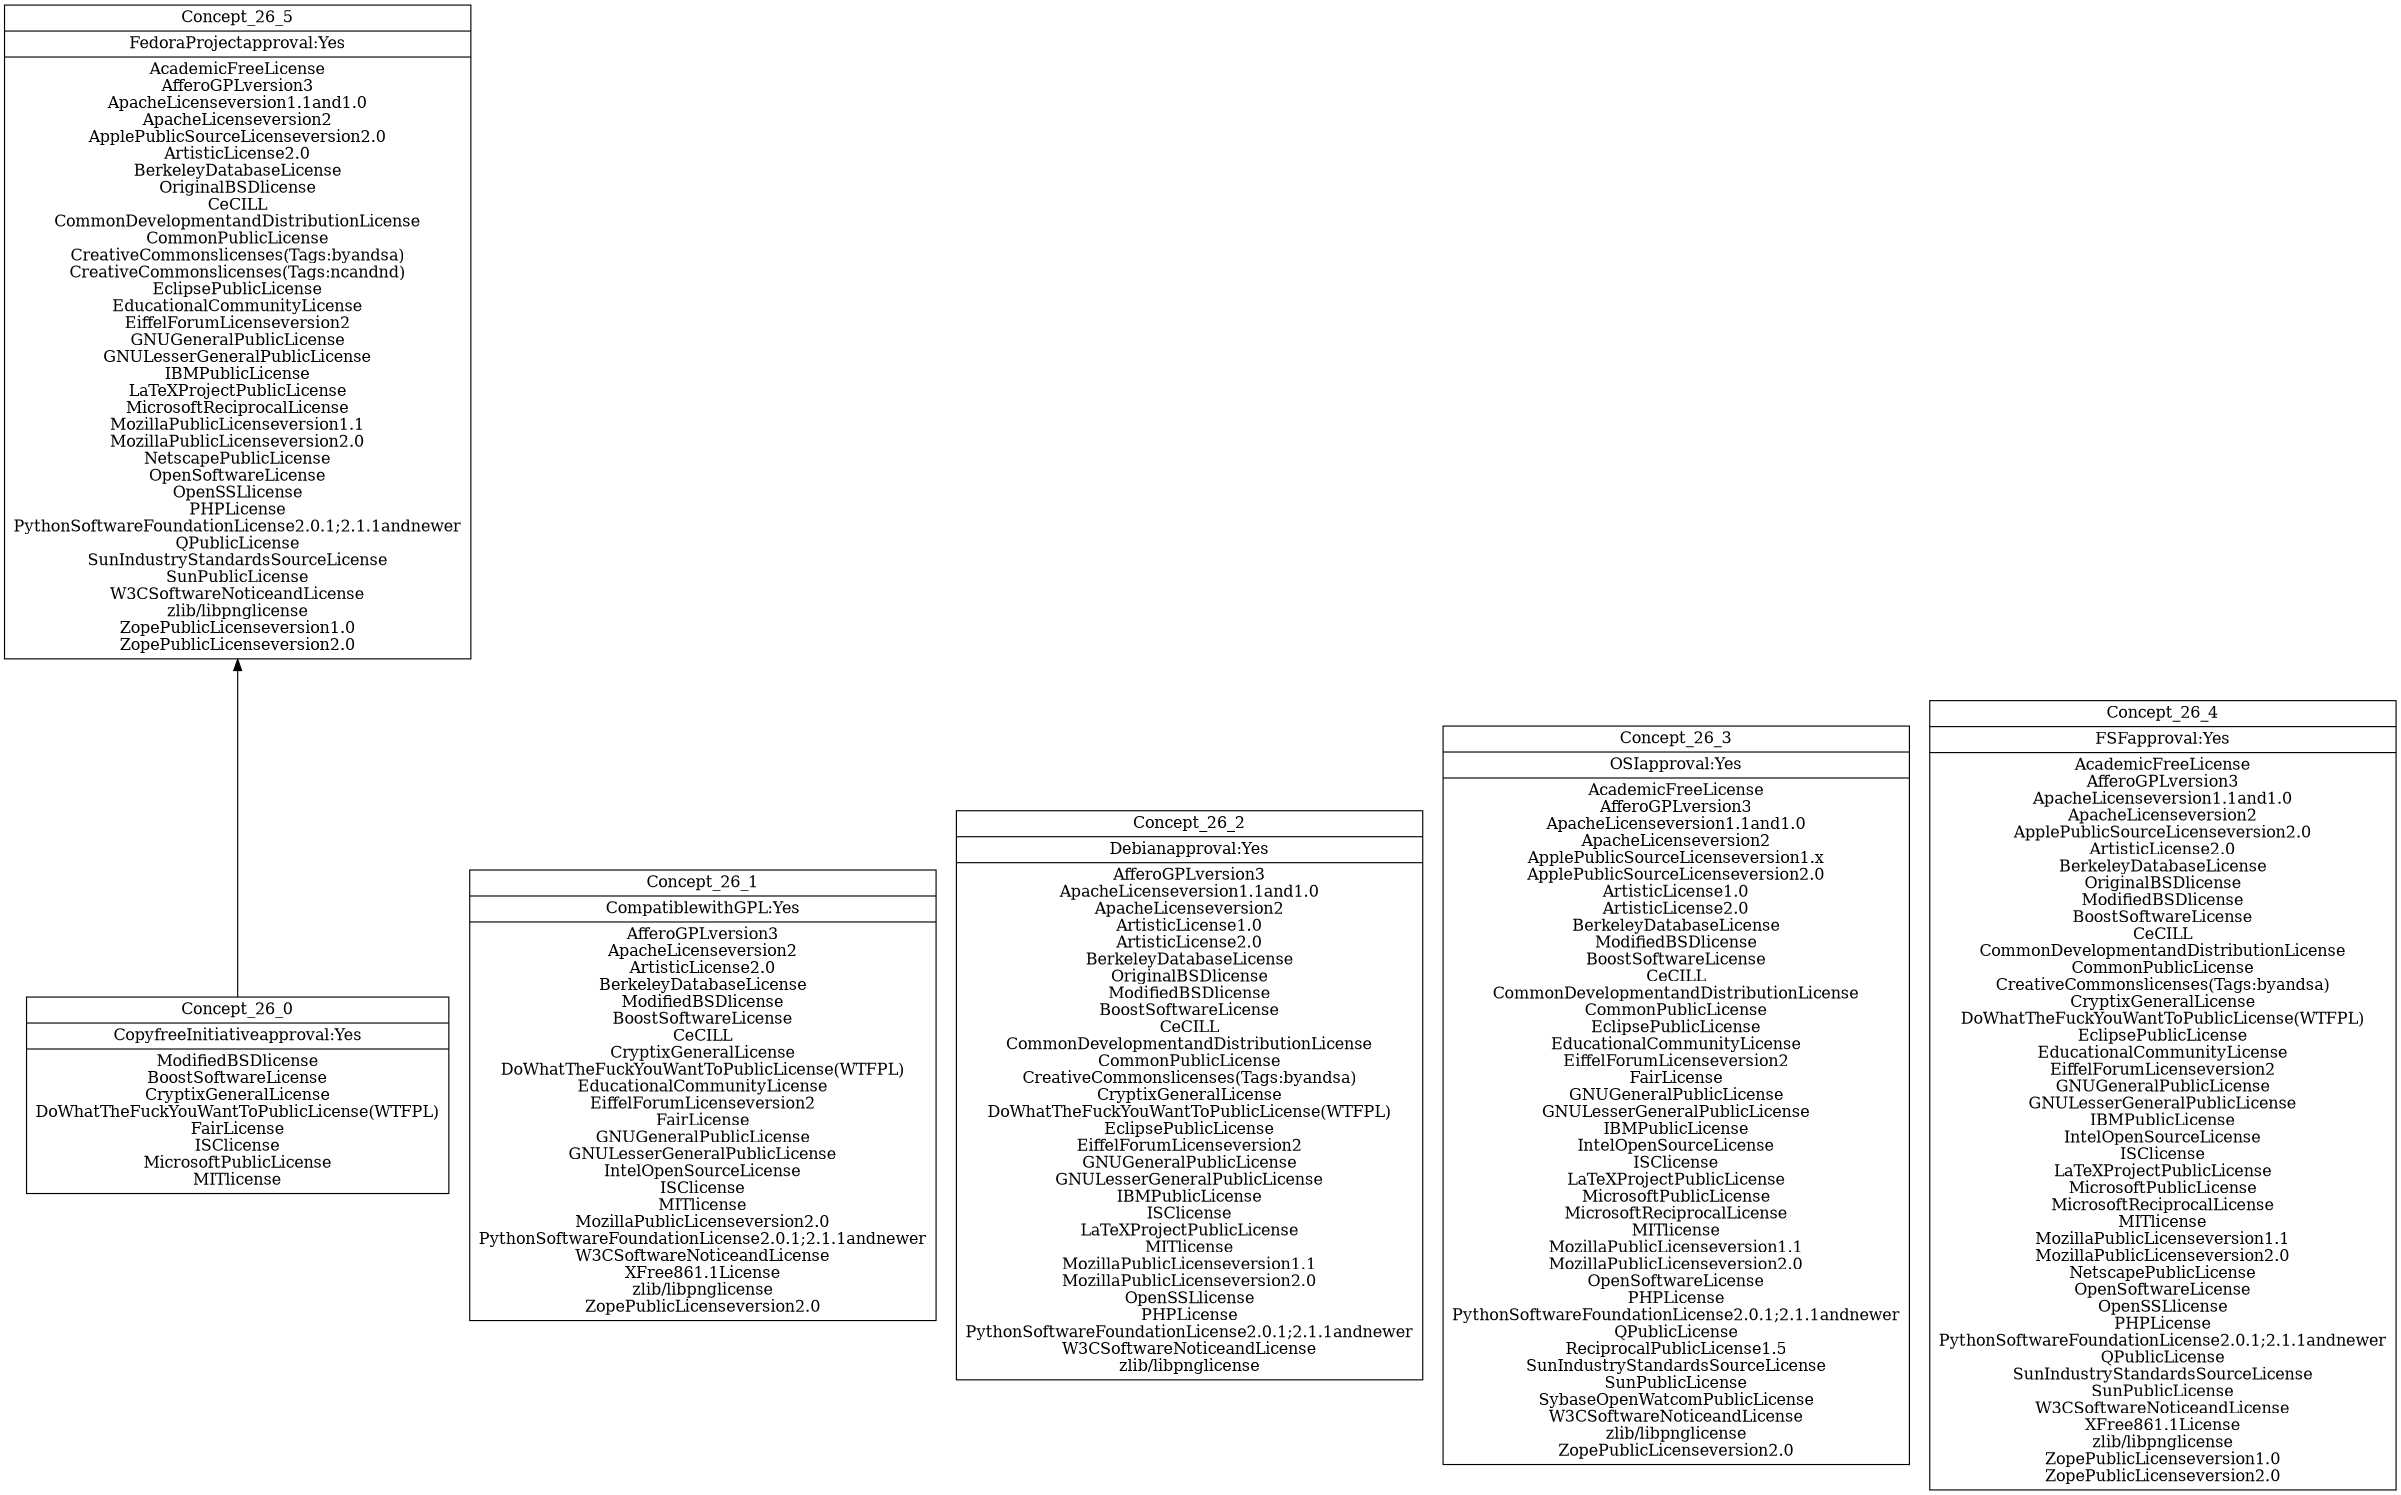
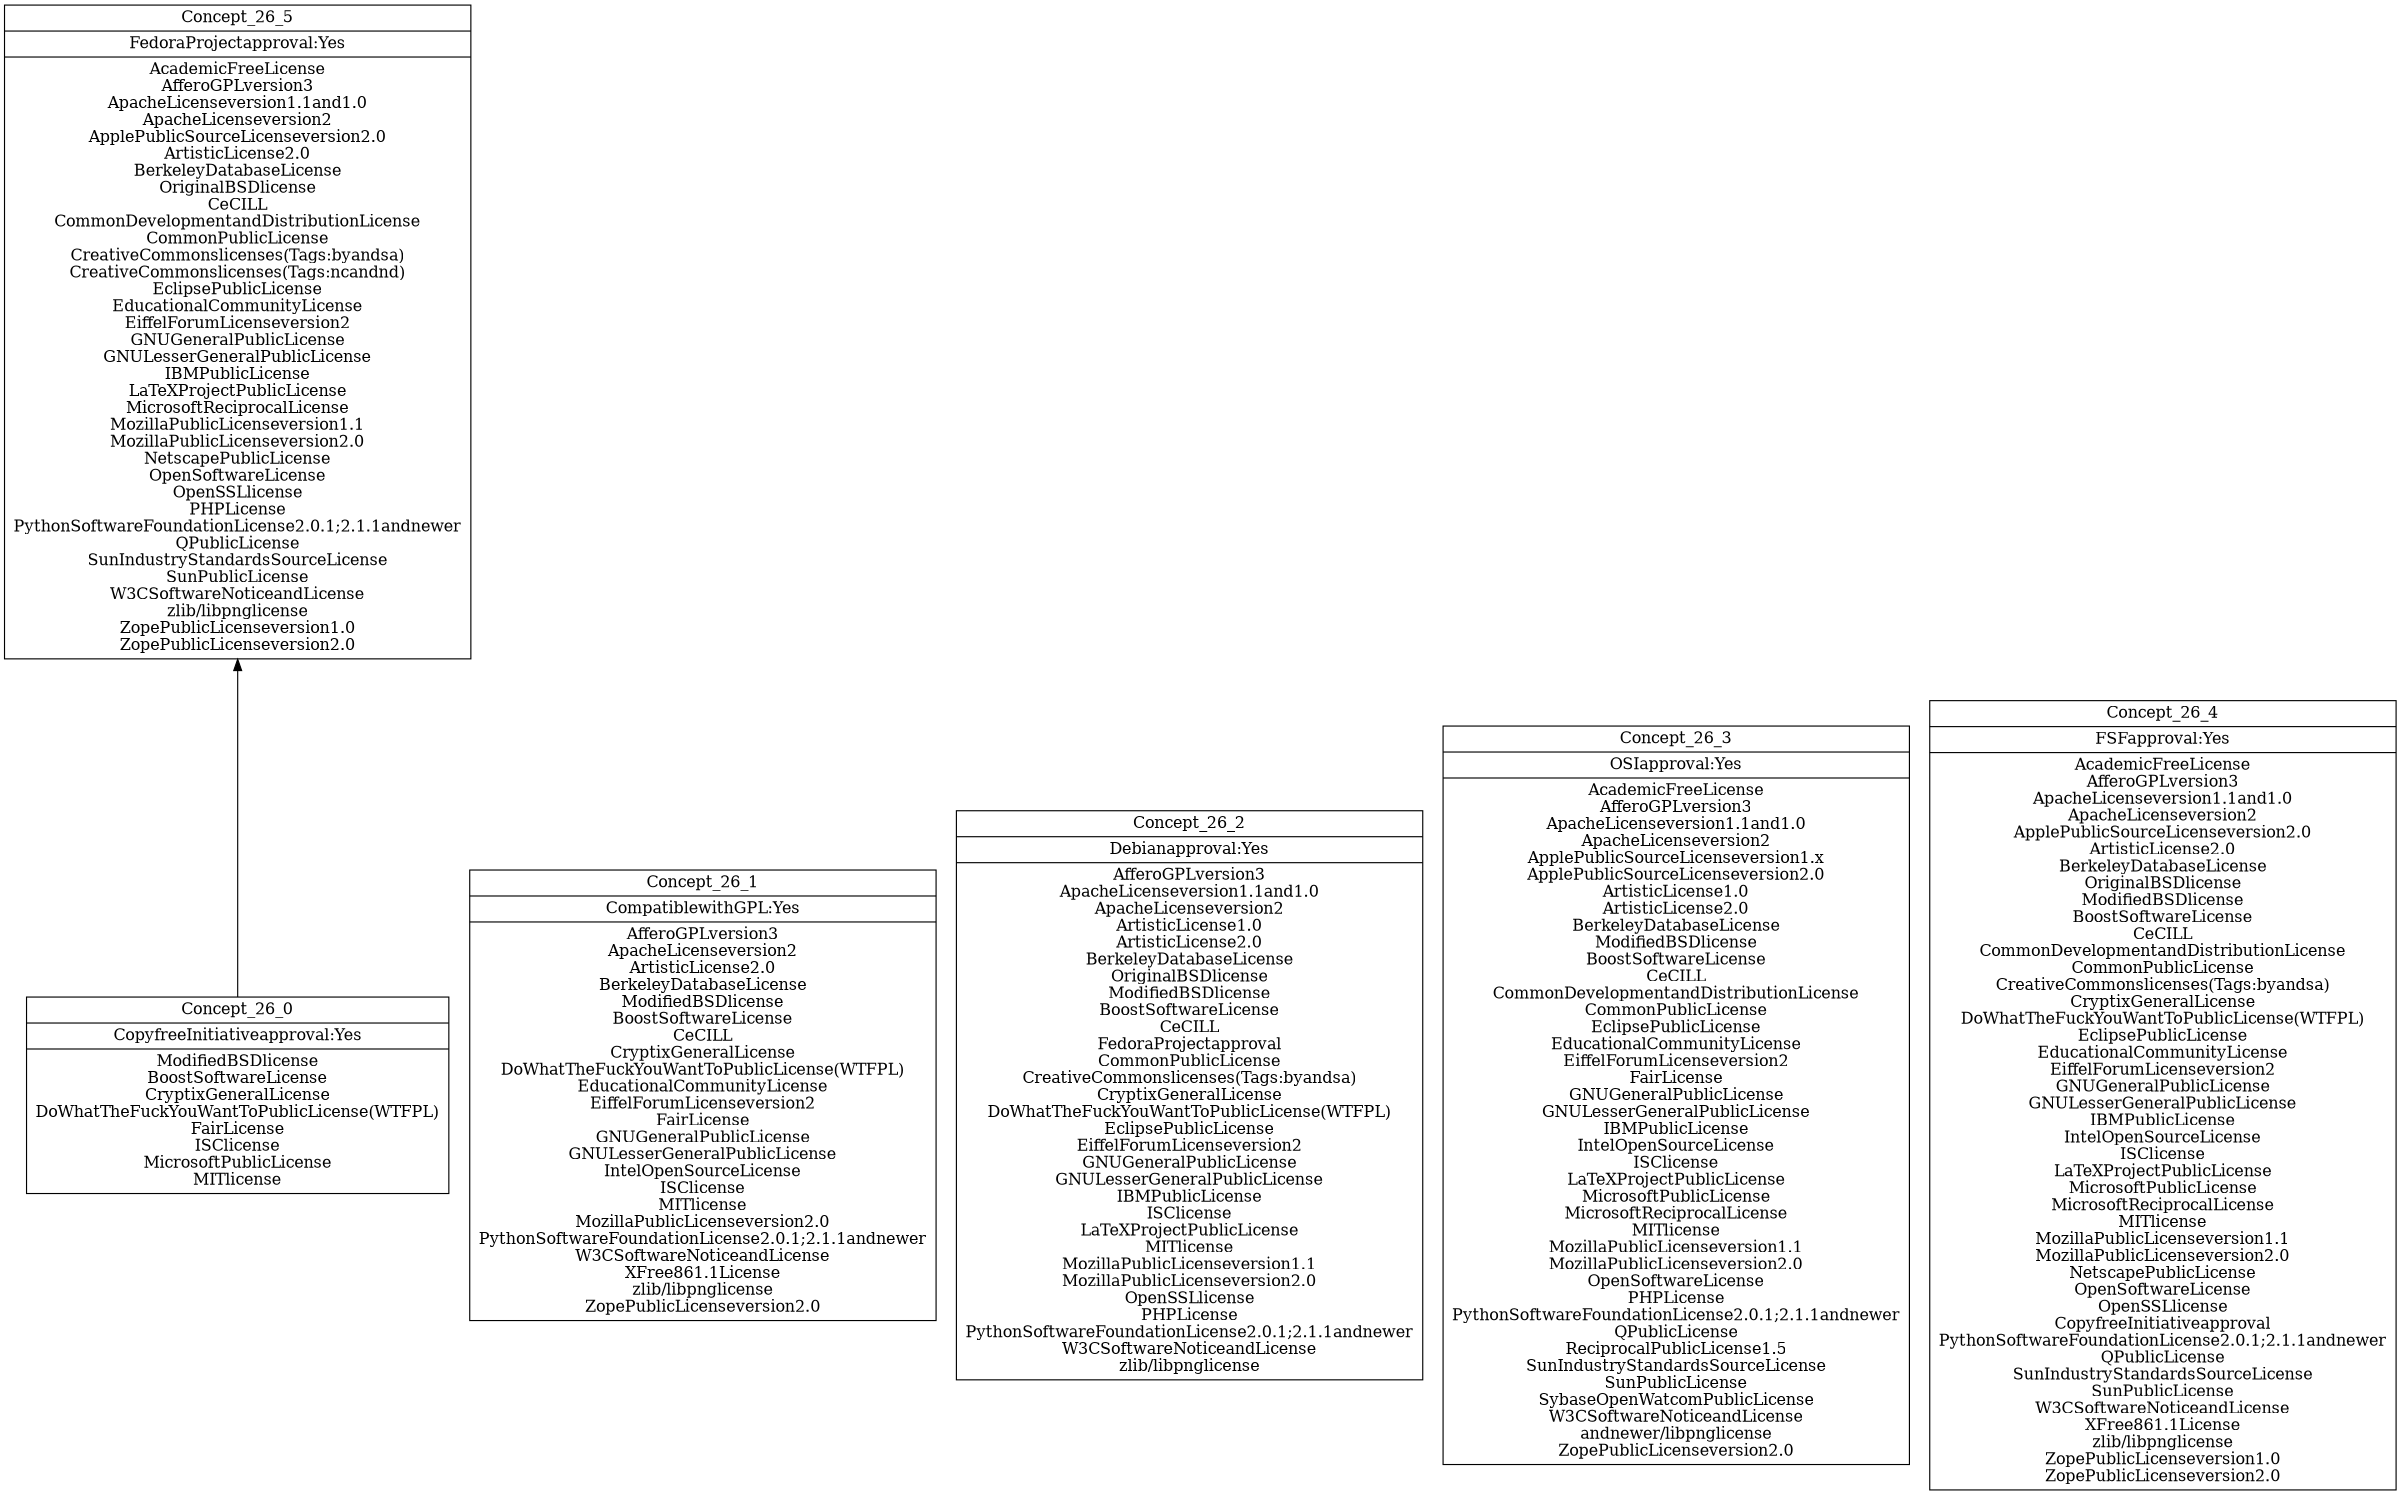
(1190, 1044) -> (1190, 1044)
(2163, 1324) -> (2163, 1324)
(1676, 1434) -> (1676, 1434)
